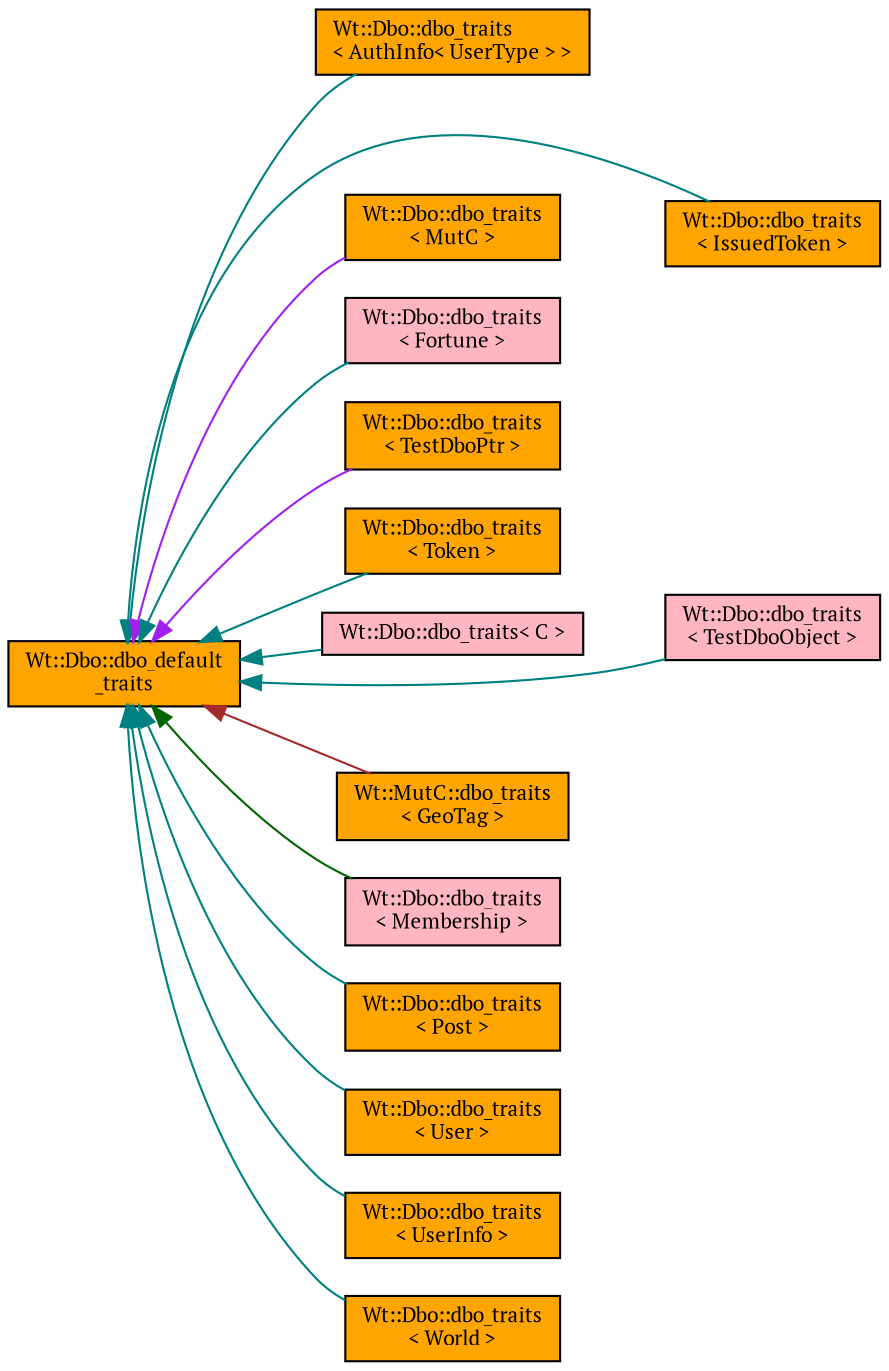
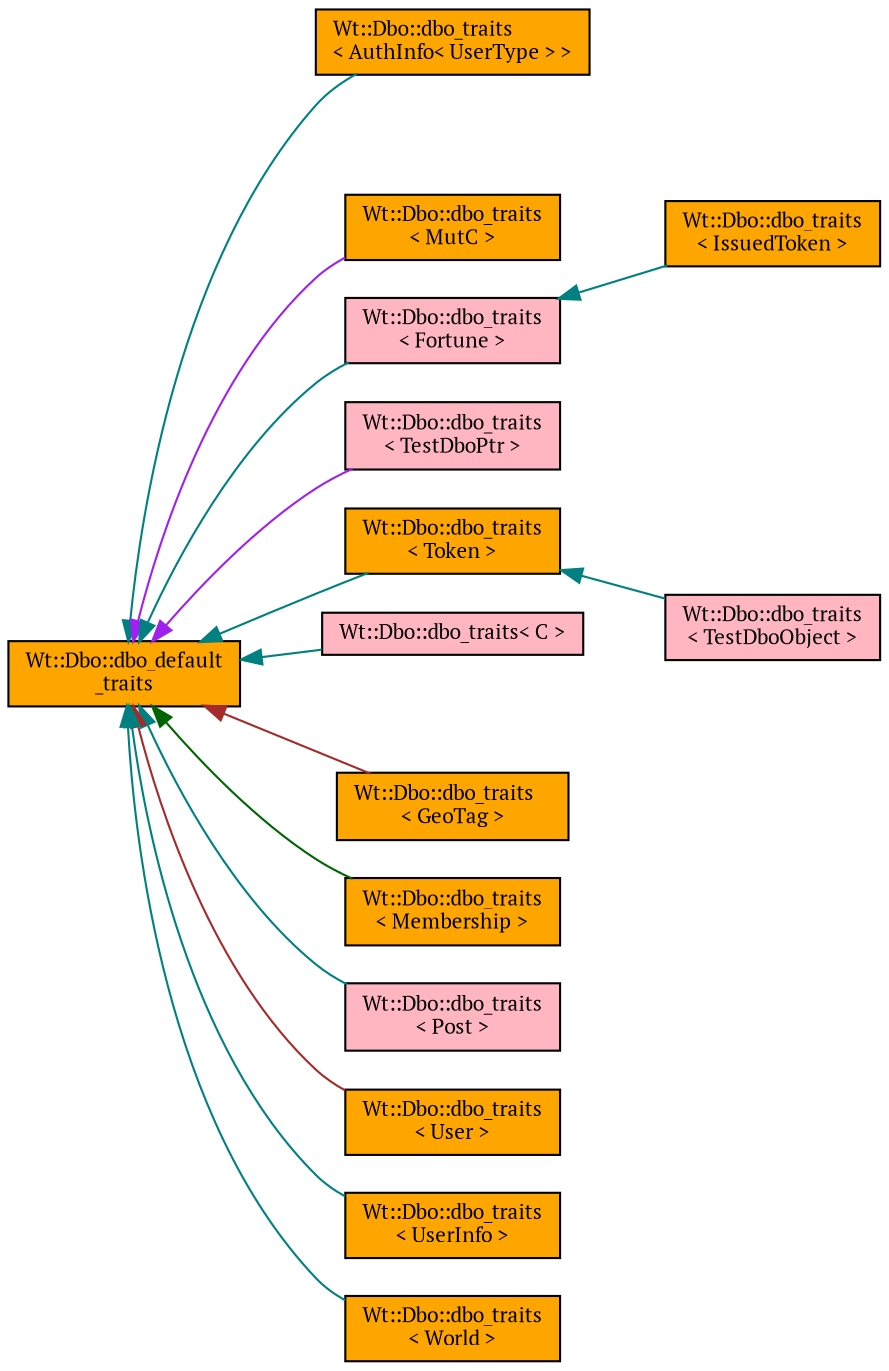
(283, 203) -> (623, 279)
(453, 436) -> (453, 436)
(464, 684) -> (623, 587)
(453, 806) -> (453, 806)
(453, 912) -> (453, 912)
(213, 926) -> (213, 926)
(453, 1017) -> (453, 1017)
